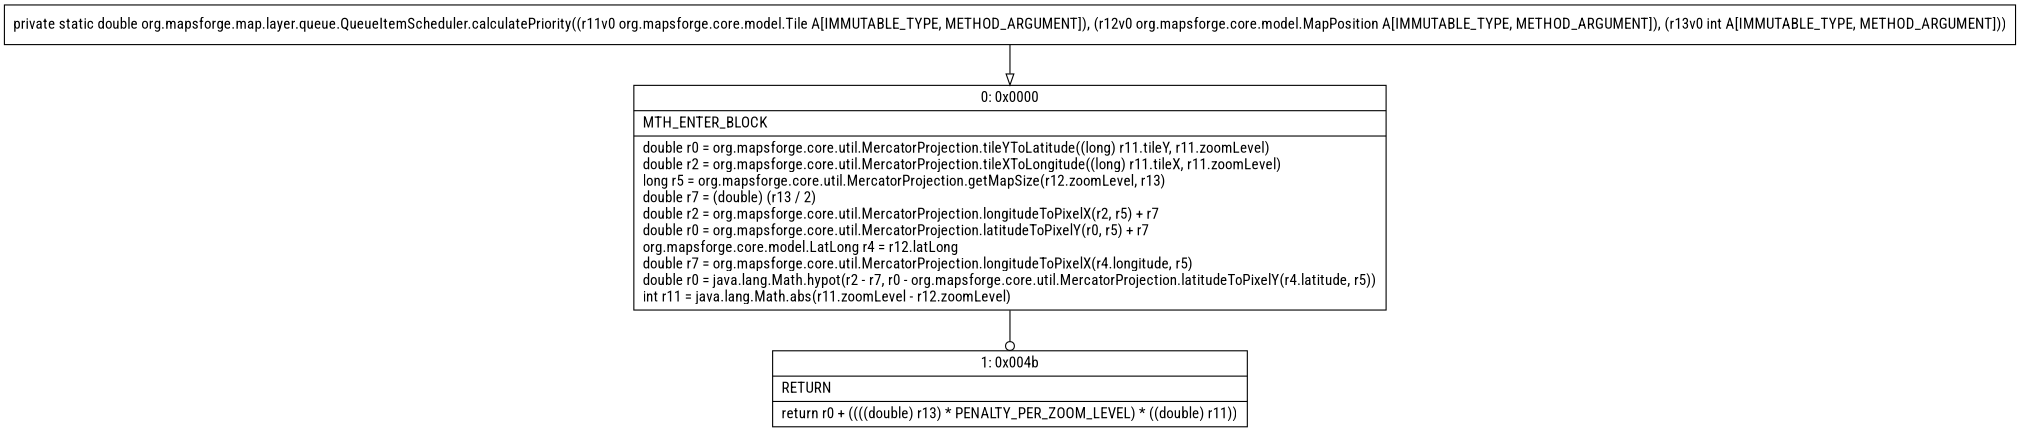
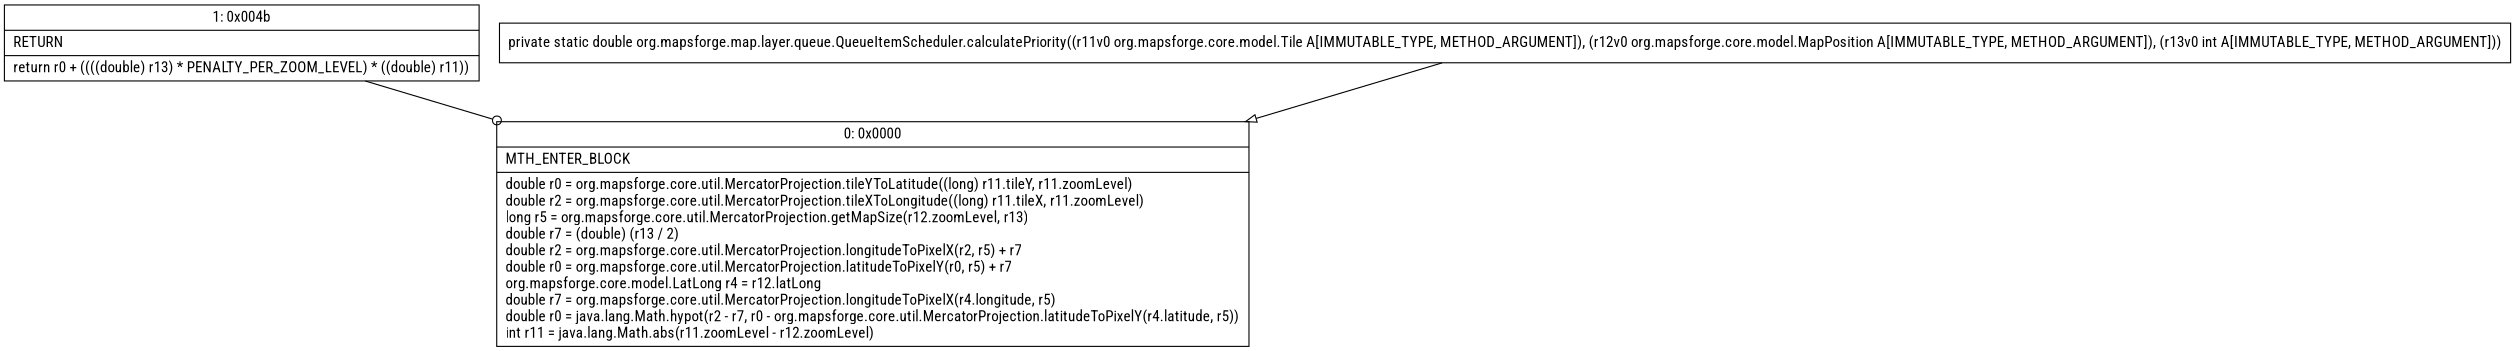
(1010, 326) -> (429, 100)
